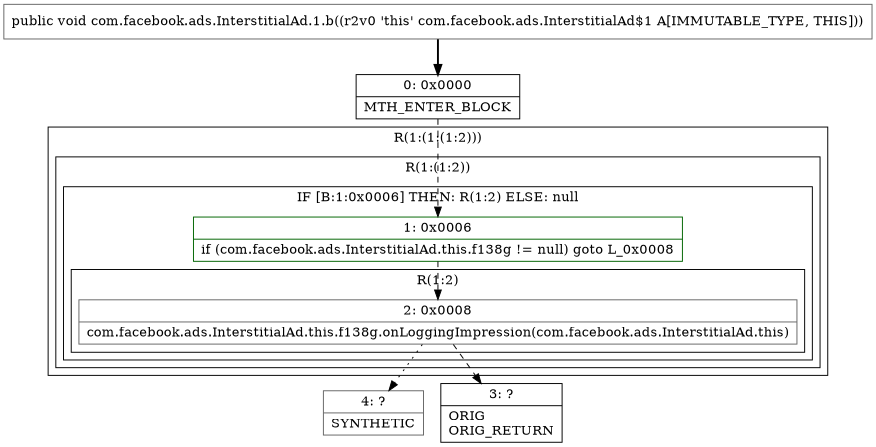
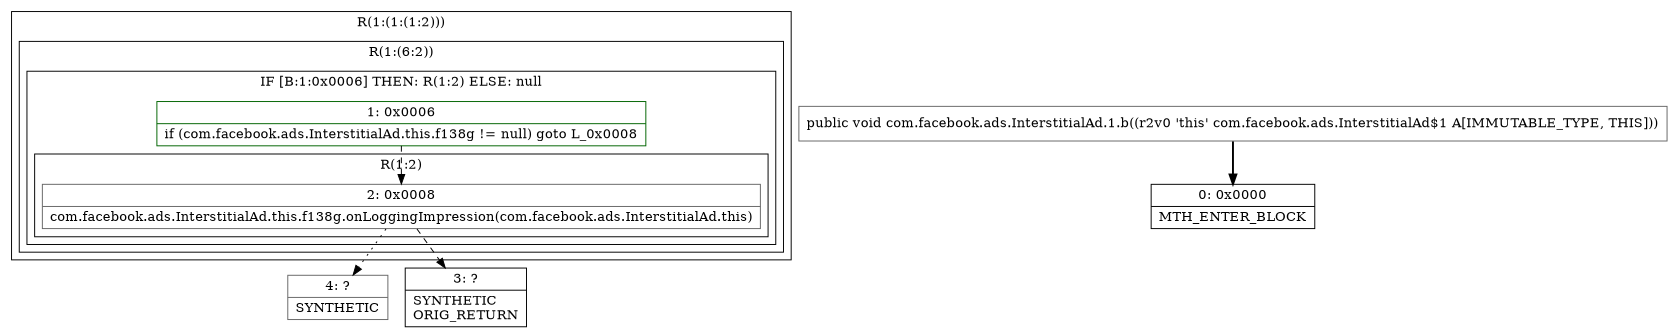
(438, 163) -> none
(438, 168) -> (401, 52)
(467, 416) -> (455, 301)
